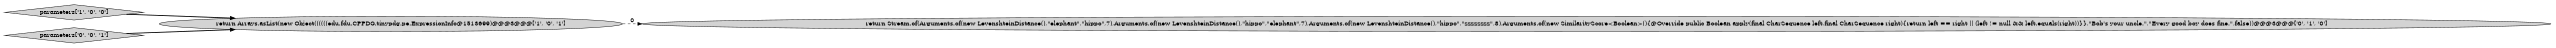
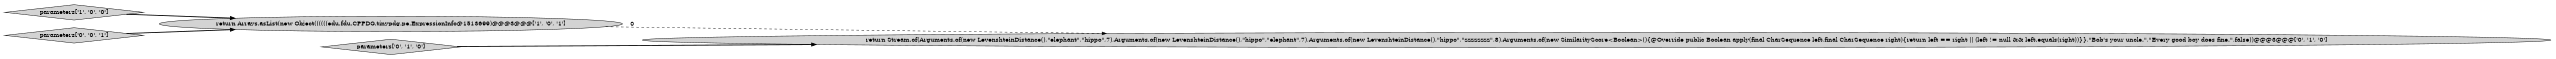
none -> (391, 47)
